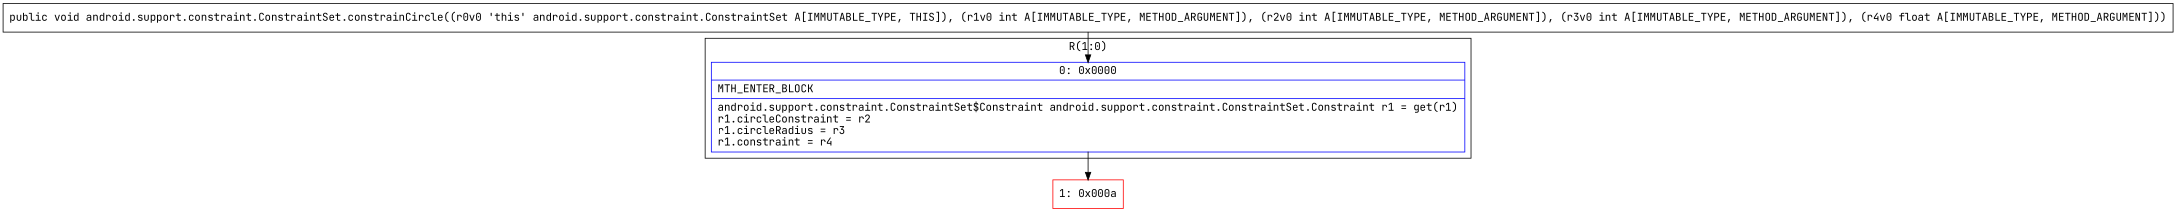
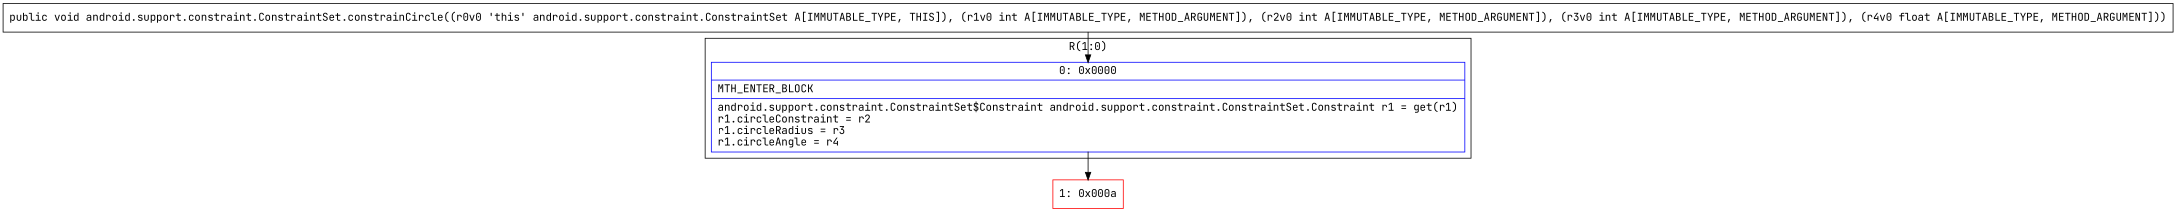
(775, 142) -> (778, 142)
